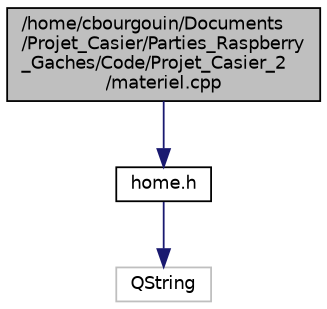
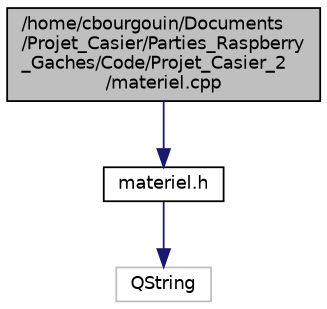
(164, 184) -> (164, 184)
